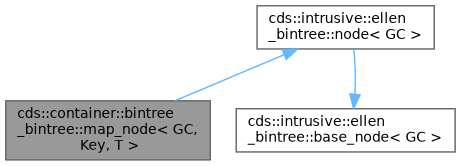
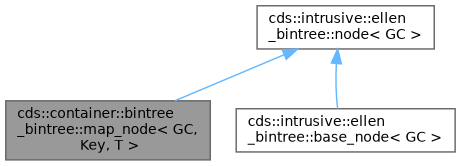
(355, 72) -> (336, 86)
